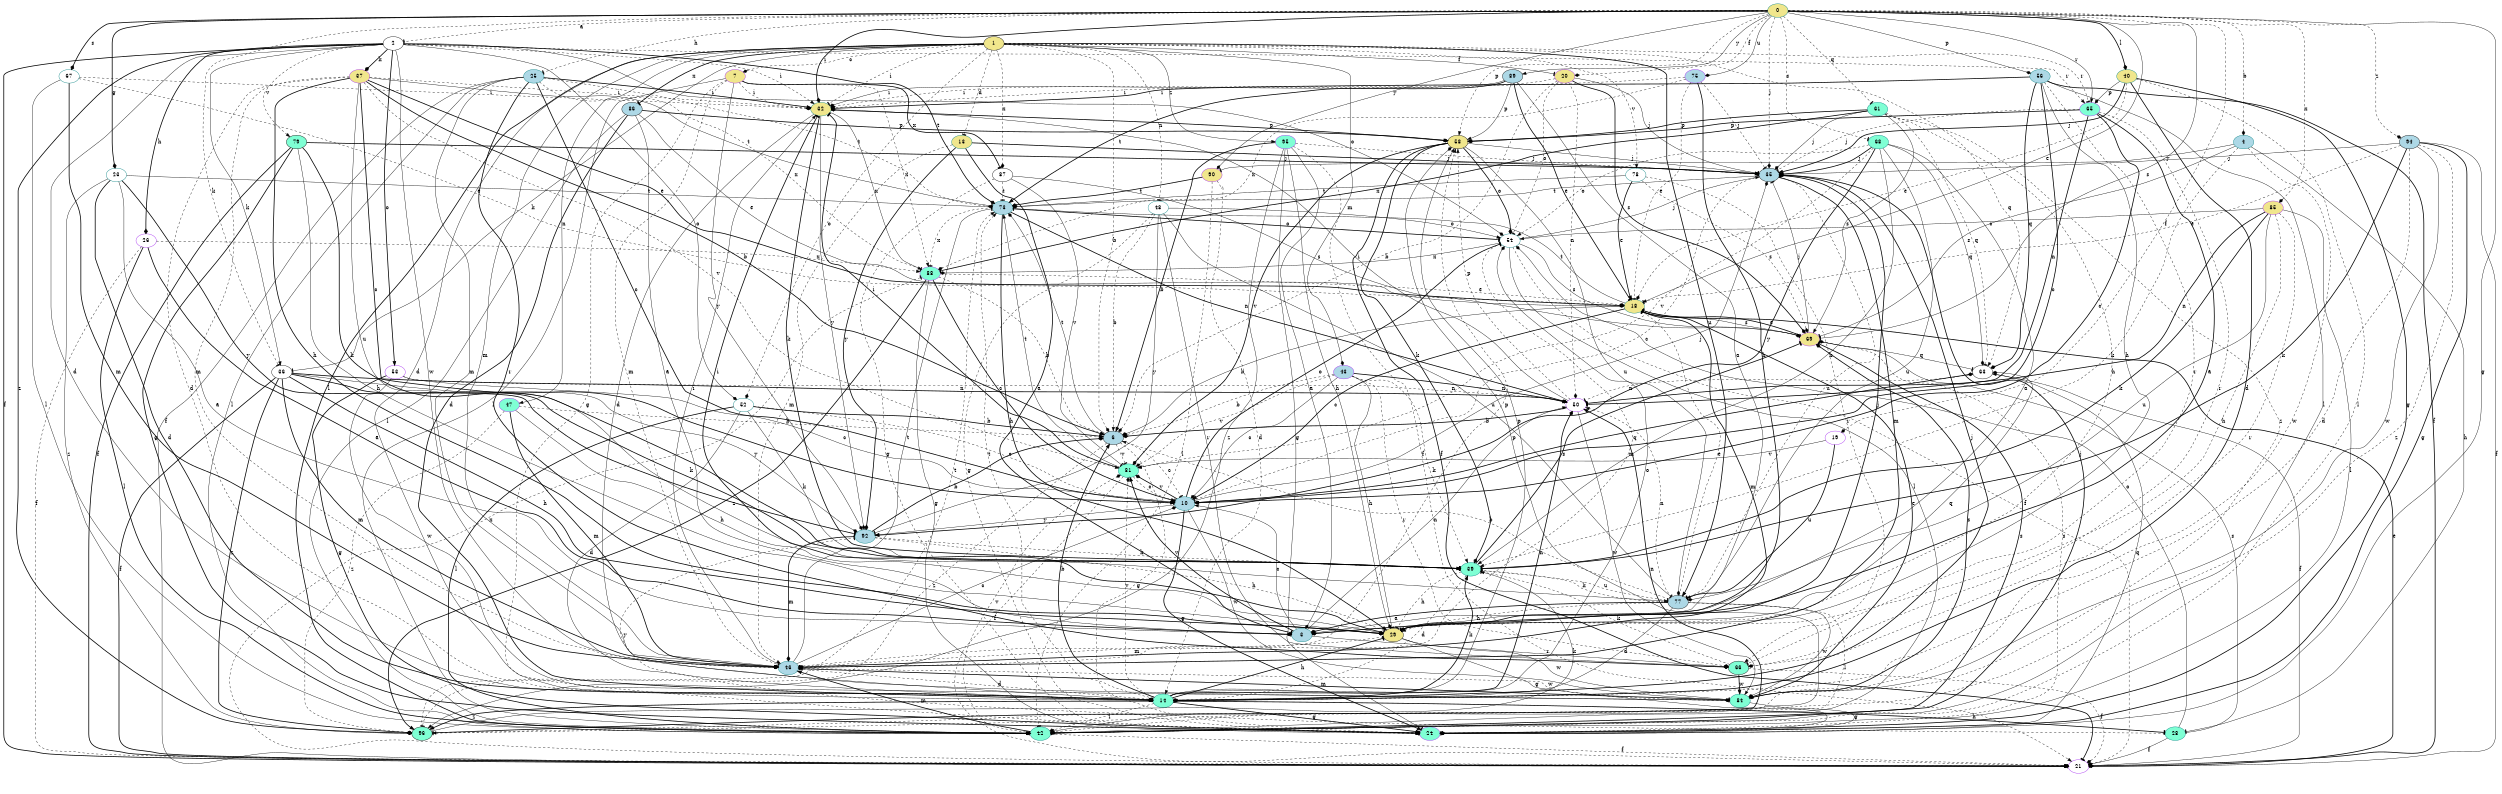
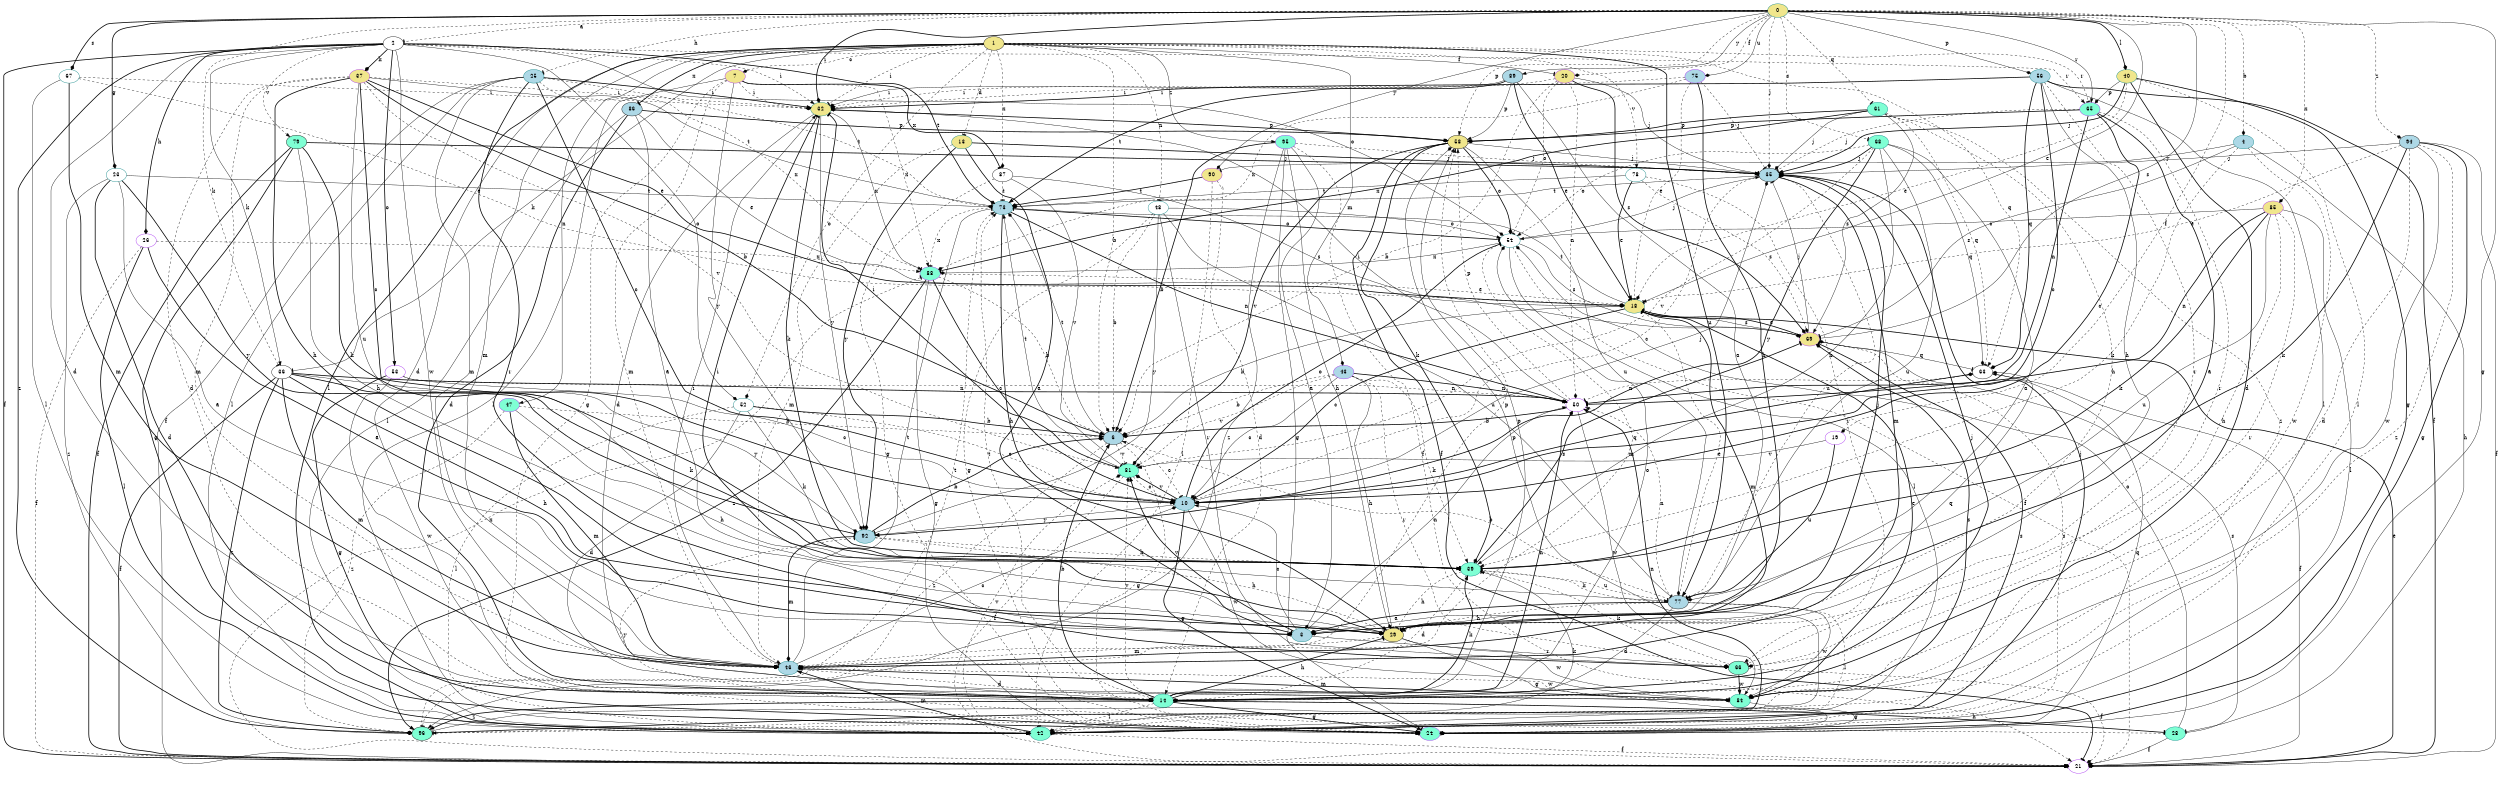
(514, 700) -> (514, 700)
